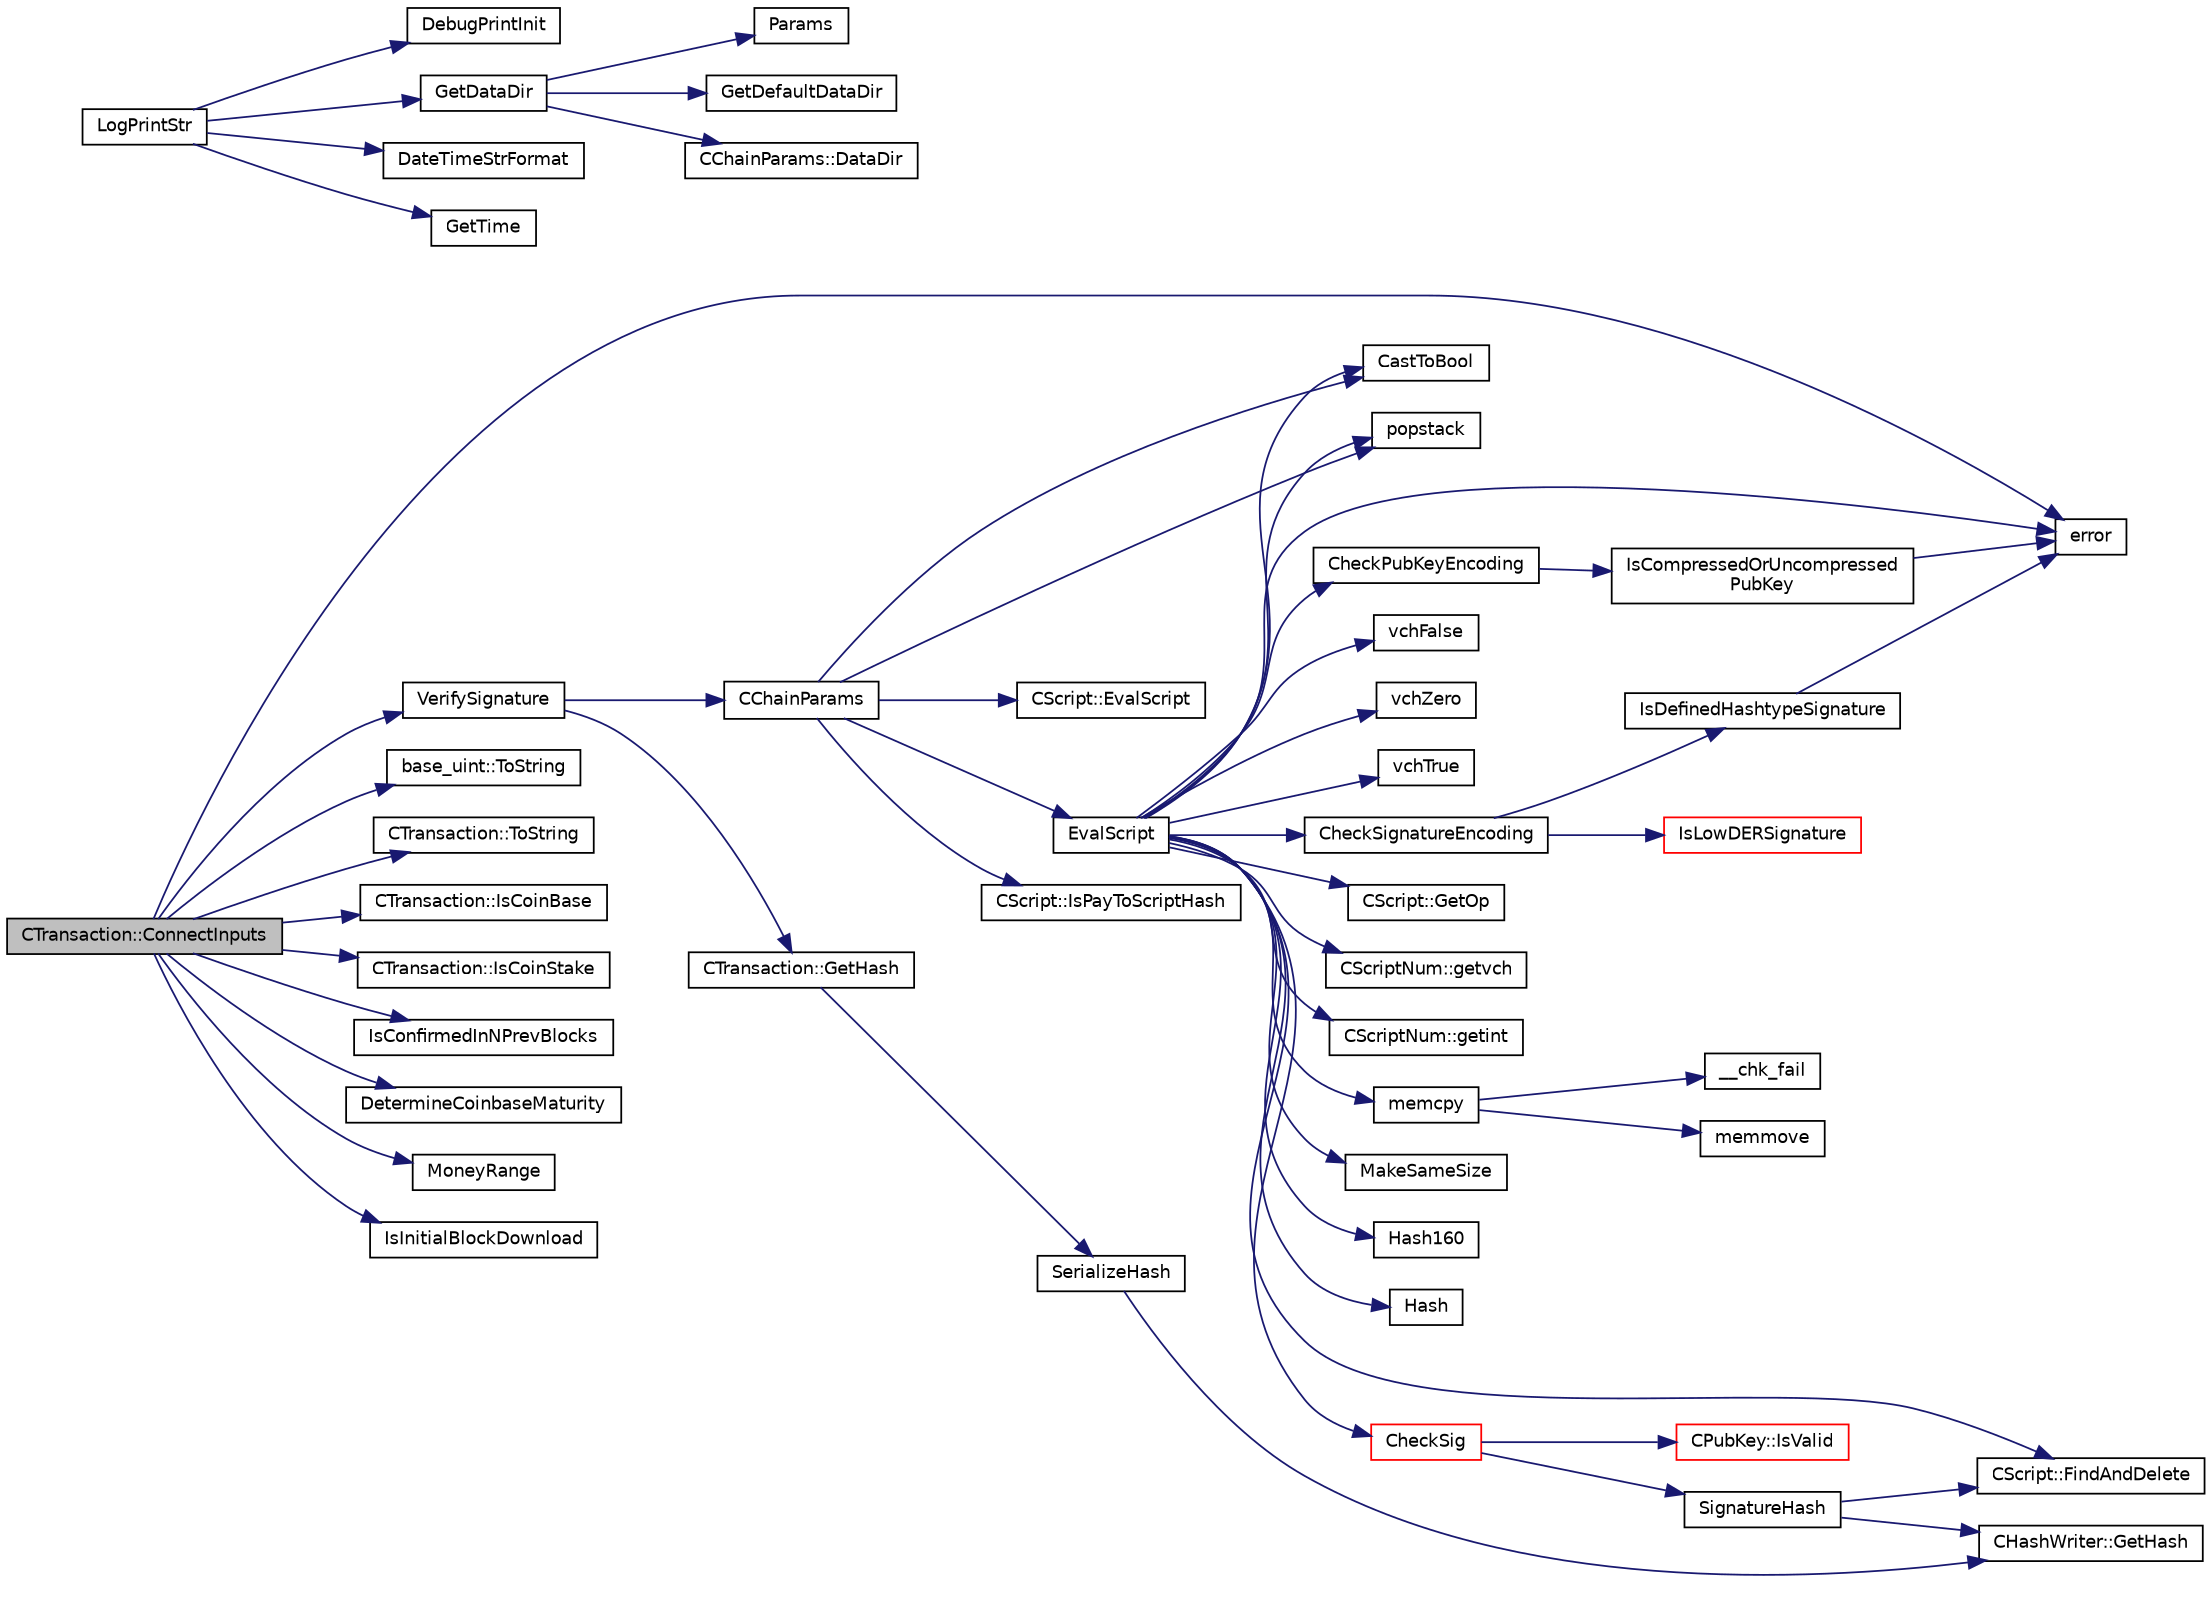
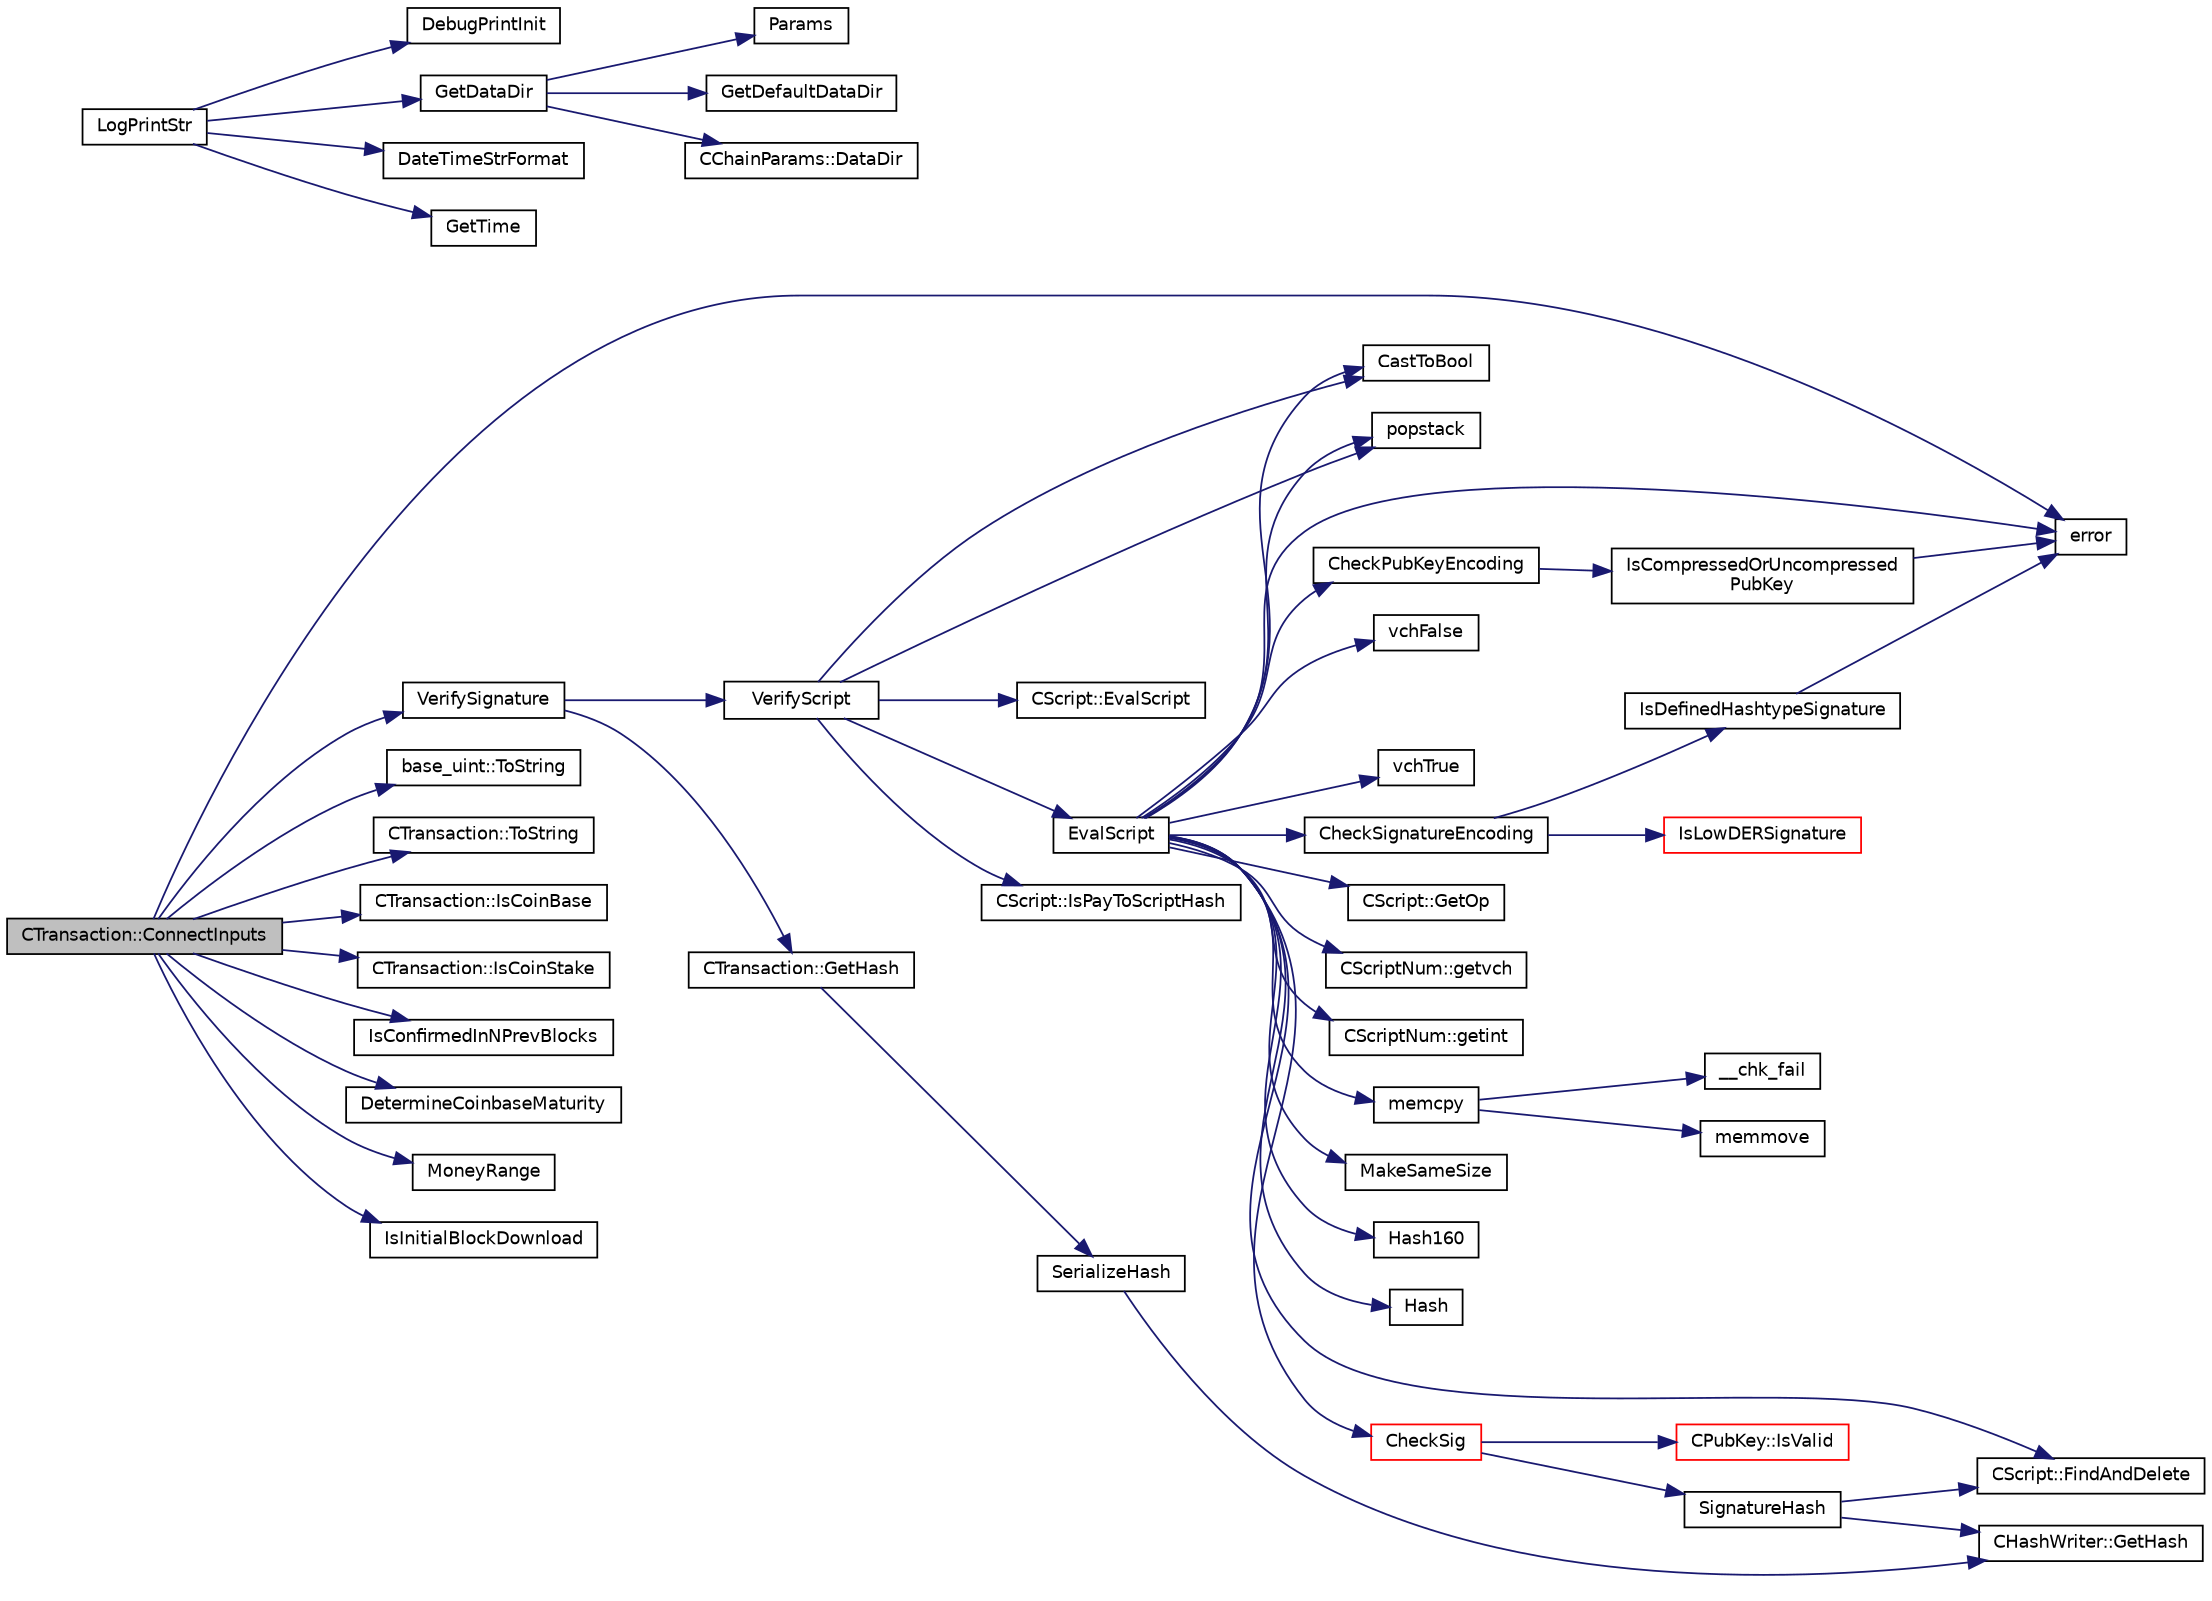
(801, 700) -> (801, 700)
(1426, 700) -> none
